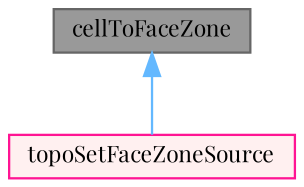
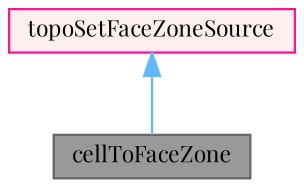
(152, 105) -> (152, 105)
